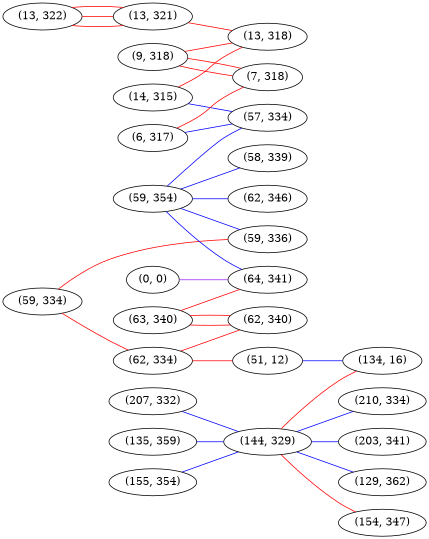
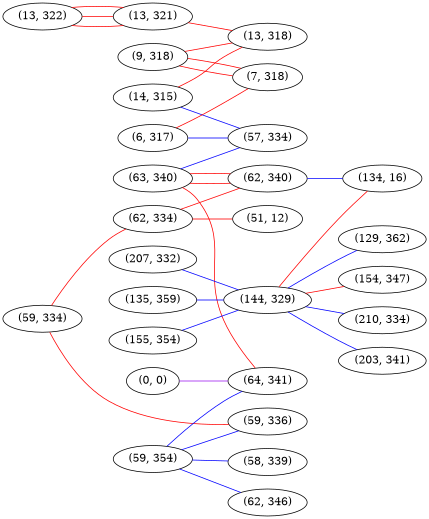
(203, 155) -> (210, 158)
(323, 361) -> (325, 178)
